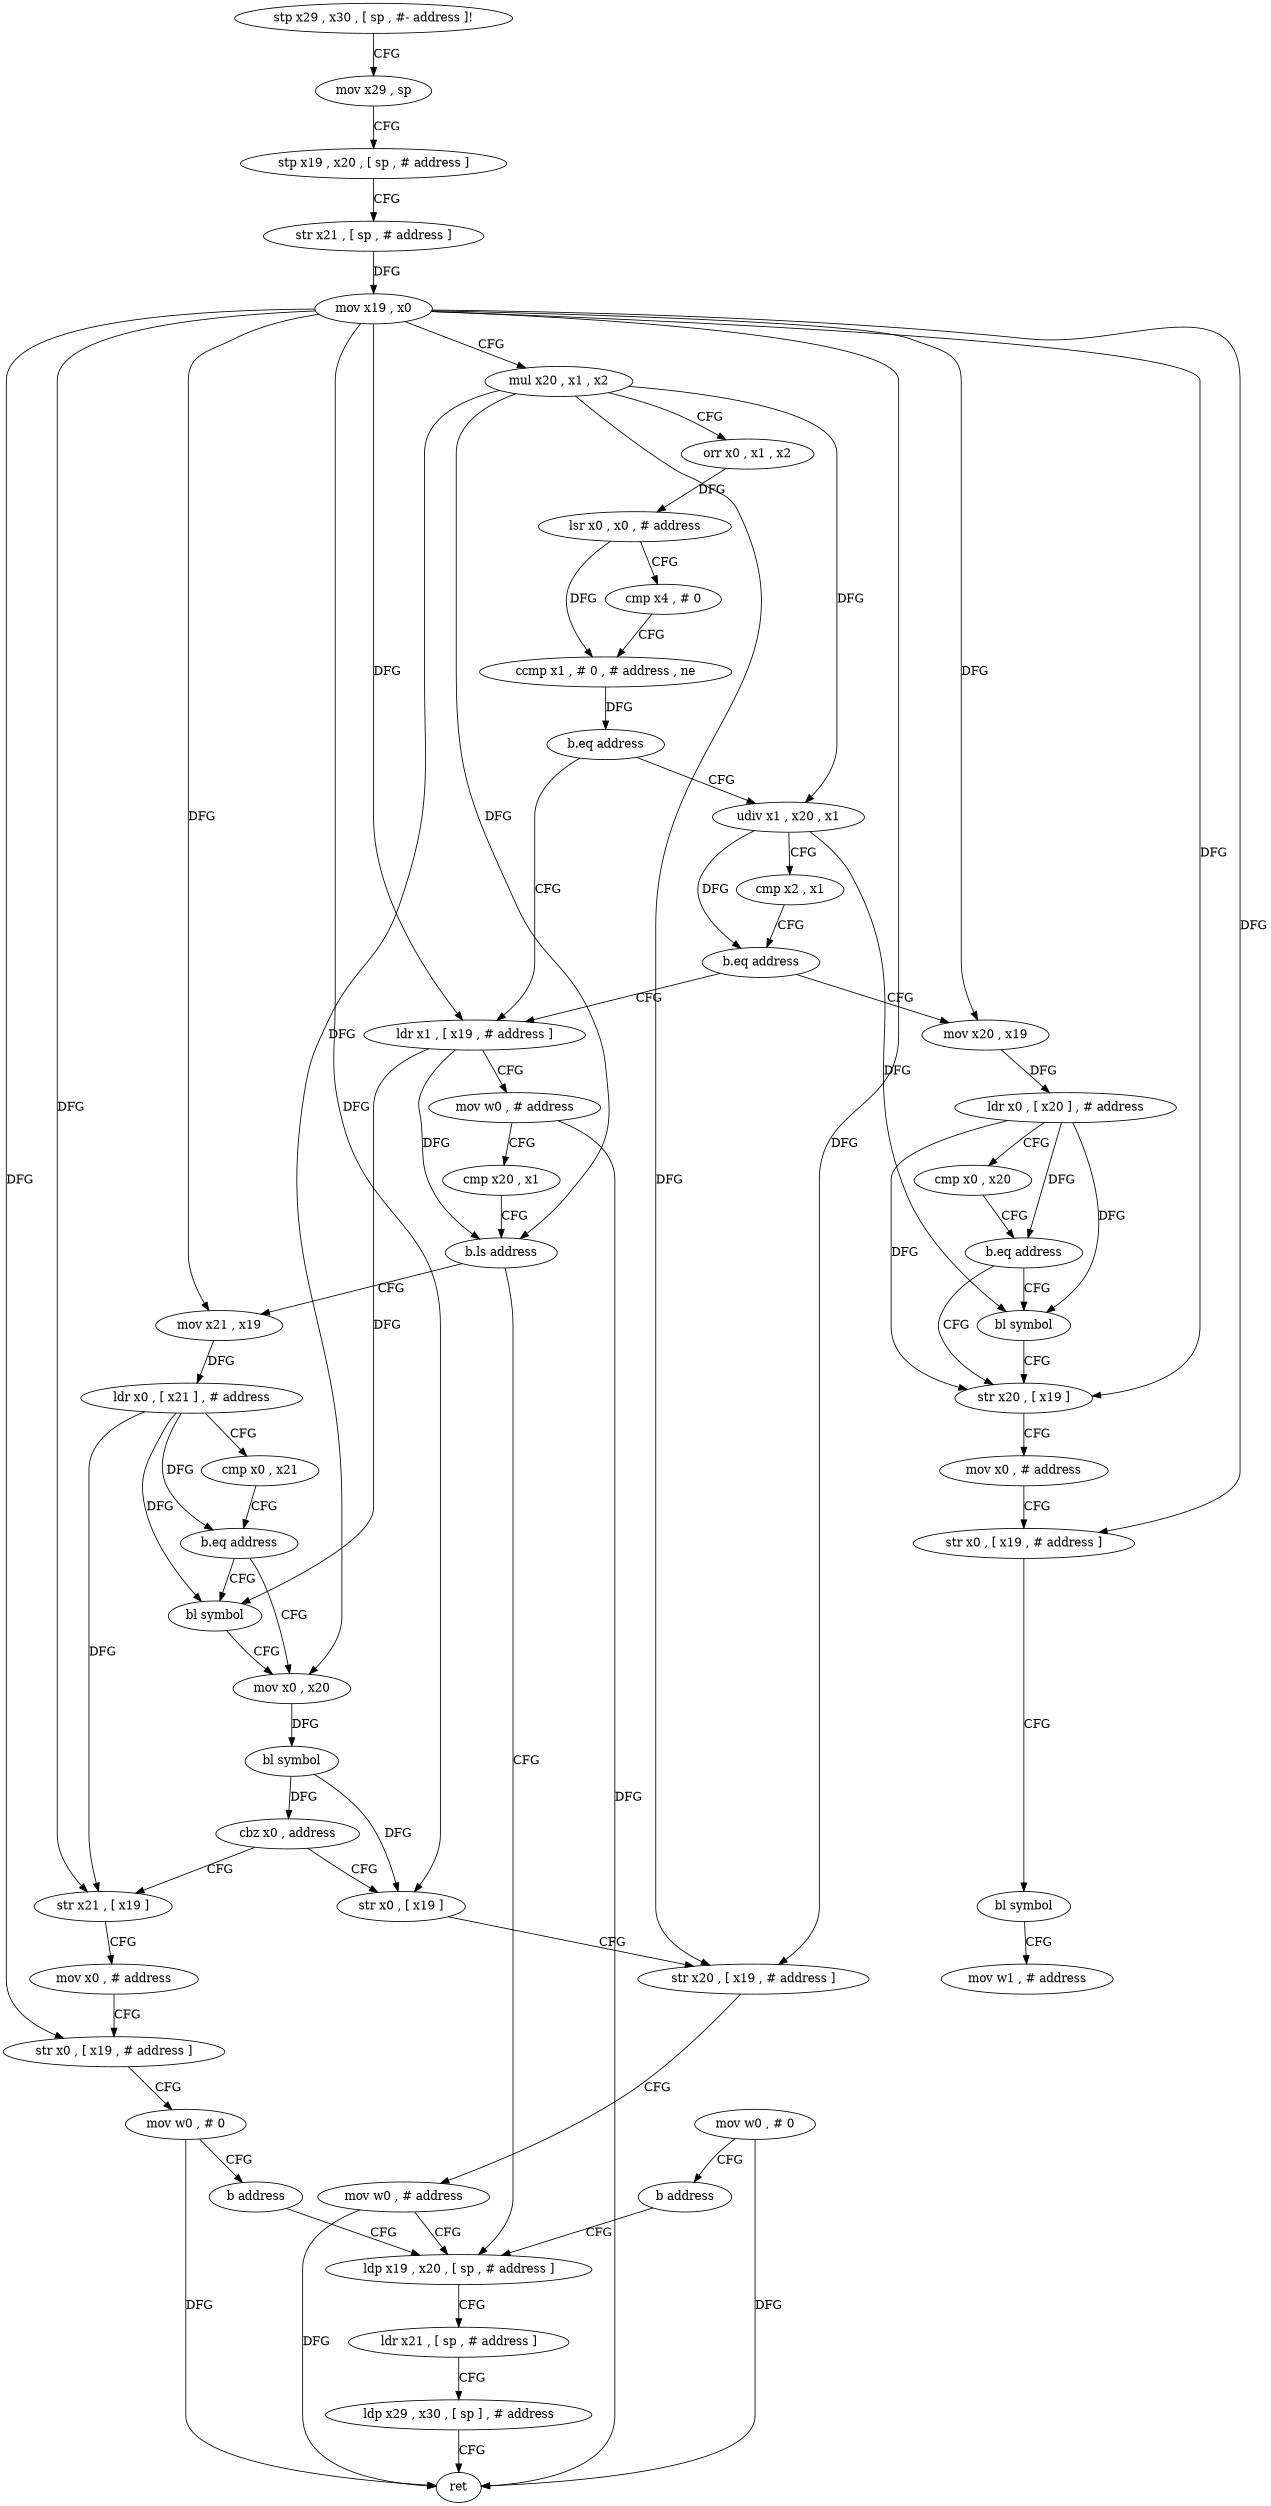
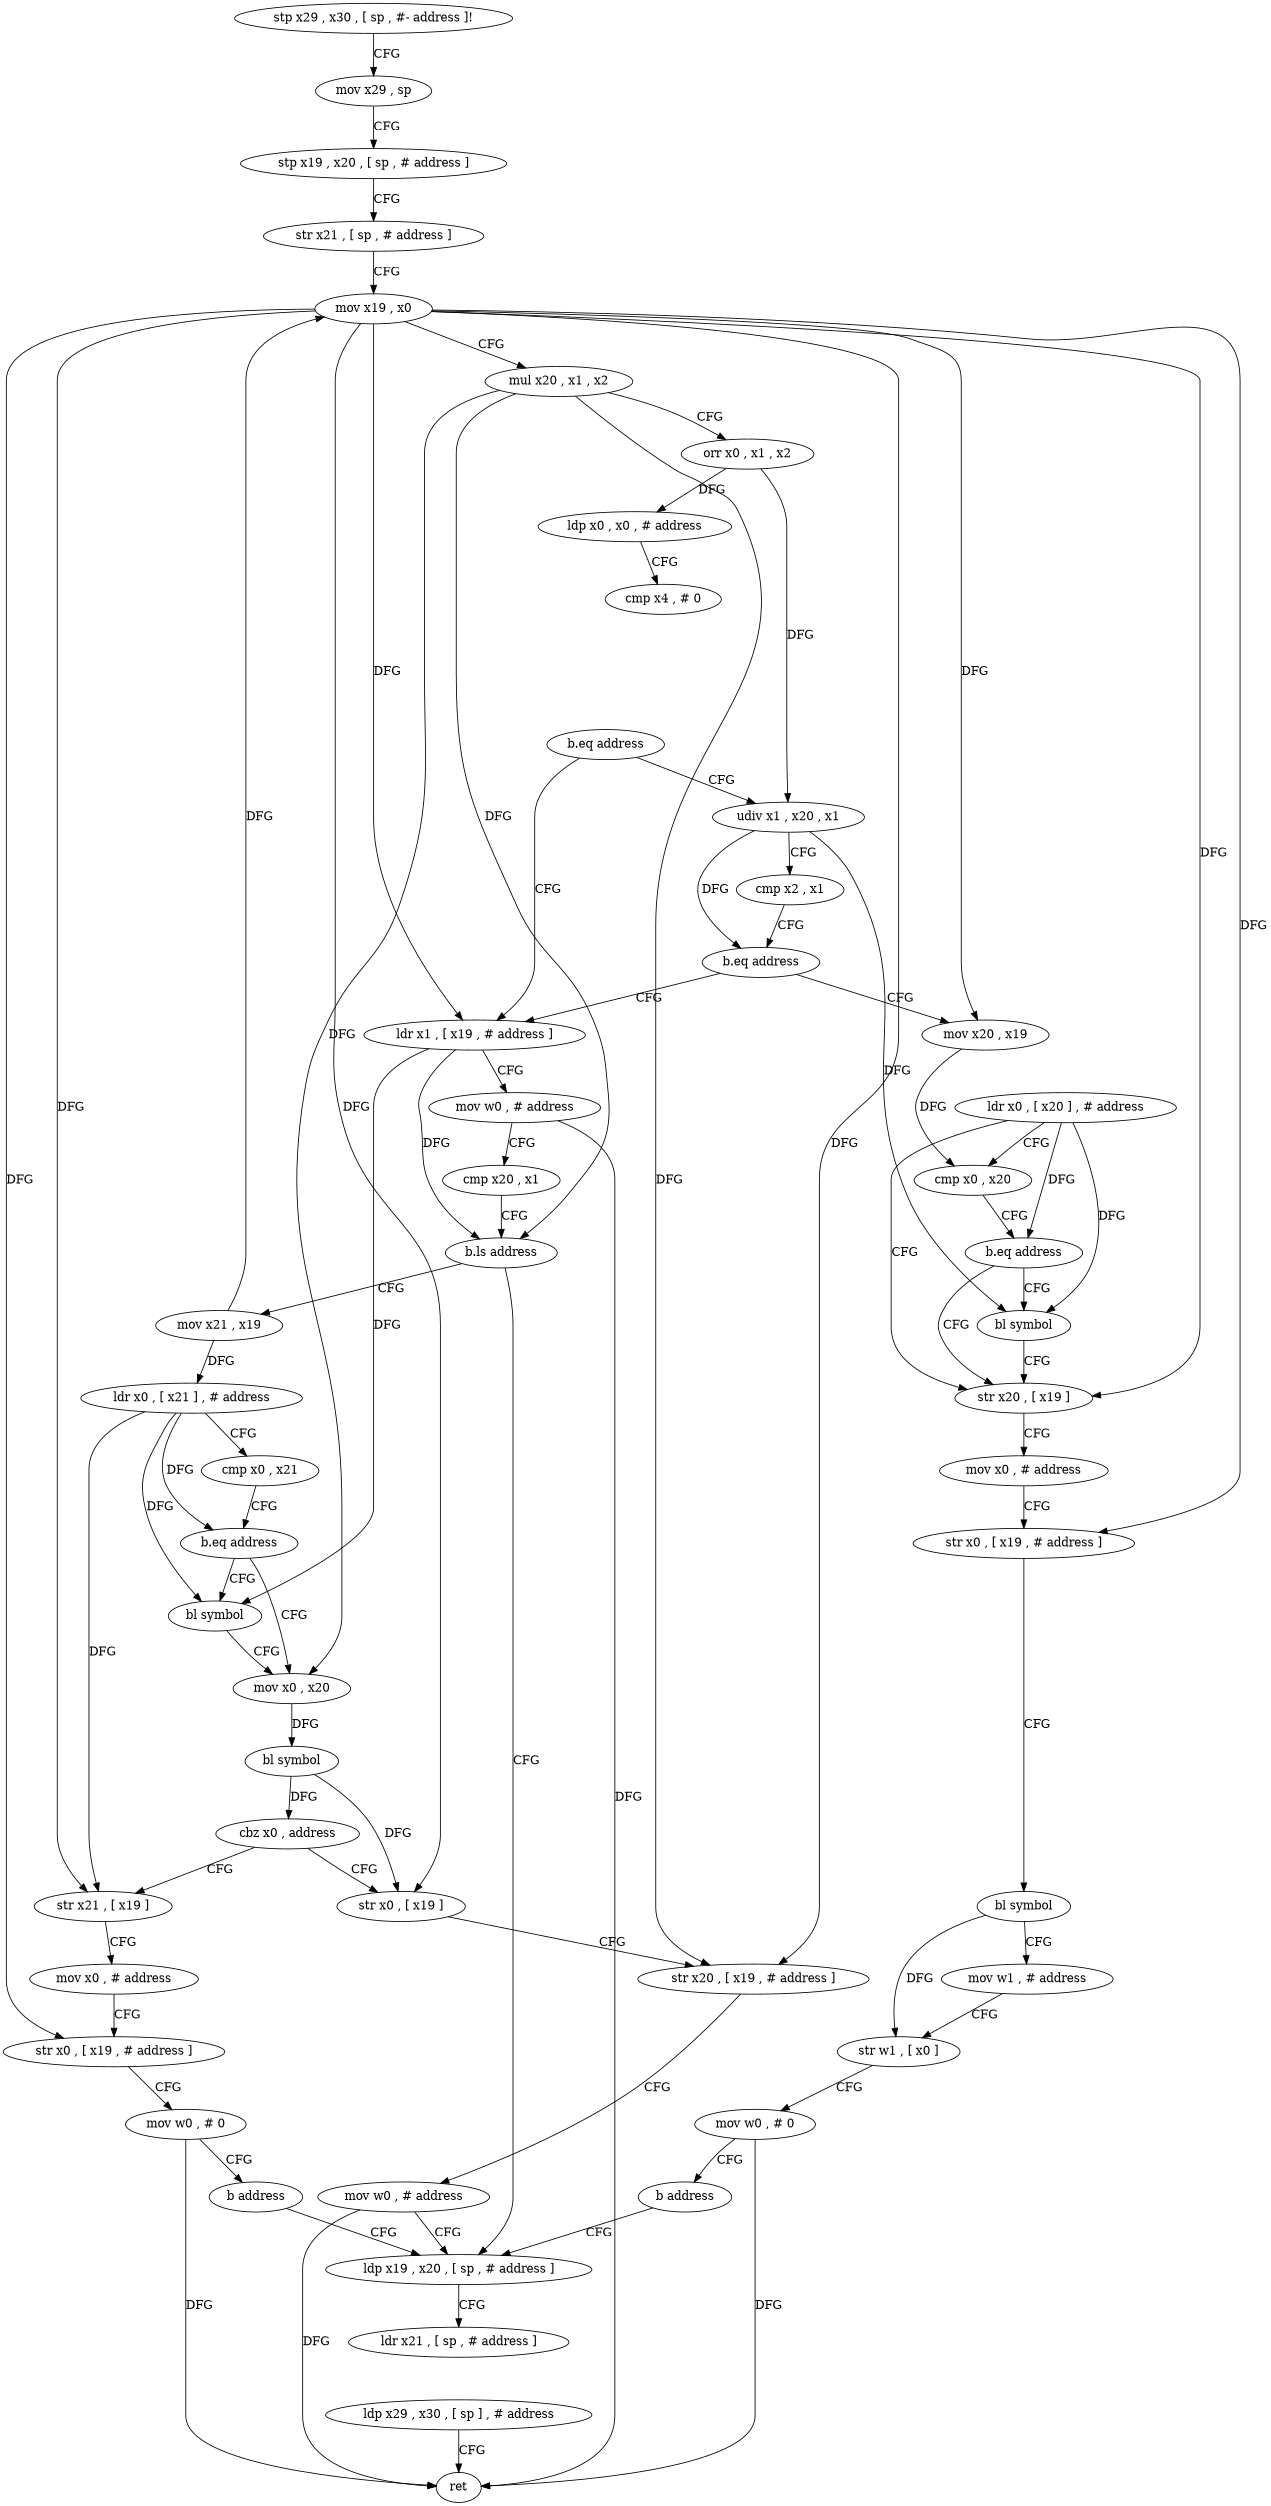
(387, 273) -> (387, 273)
(837, 515) -> (787, 628)
(635, 527) -> (635, 527)
(606, 672) -> none
(188, 766) -> (246, 797)
(1022, 1068) -> (916, 1101)
(905, 1253) -> (905, 1253)
none -> (899, 2052)
(459, 2374) -> none
